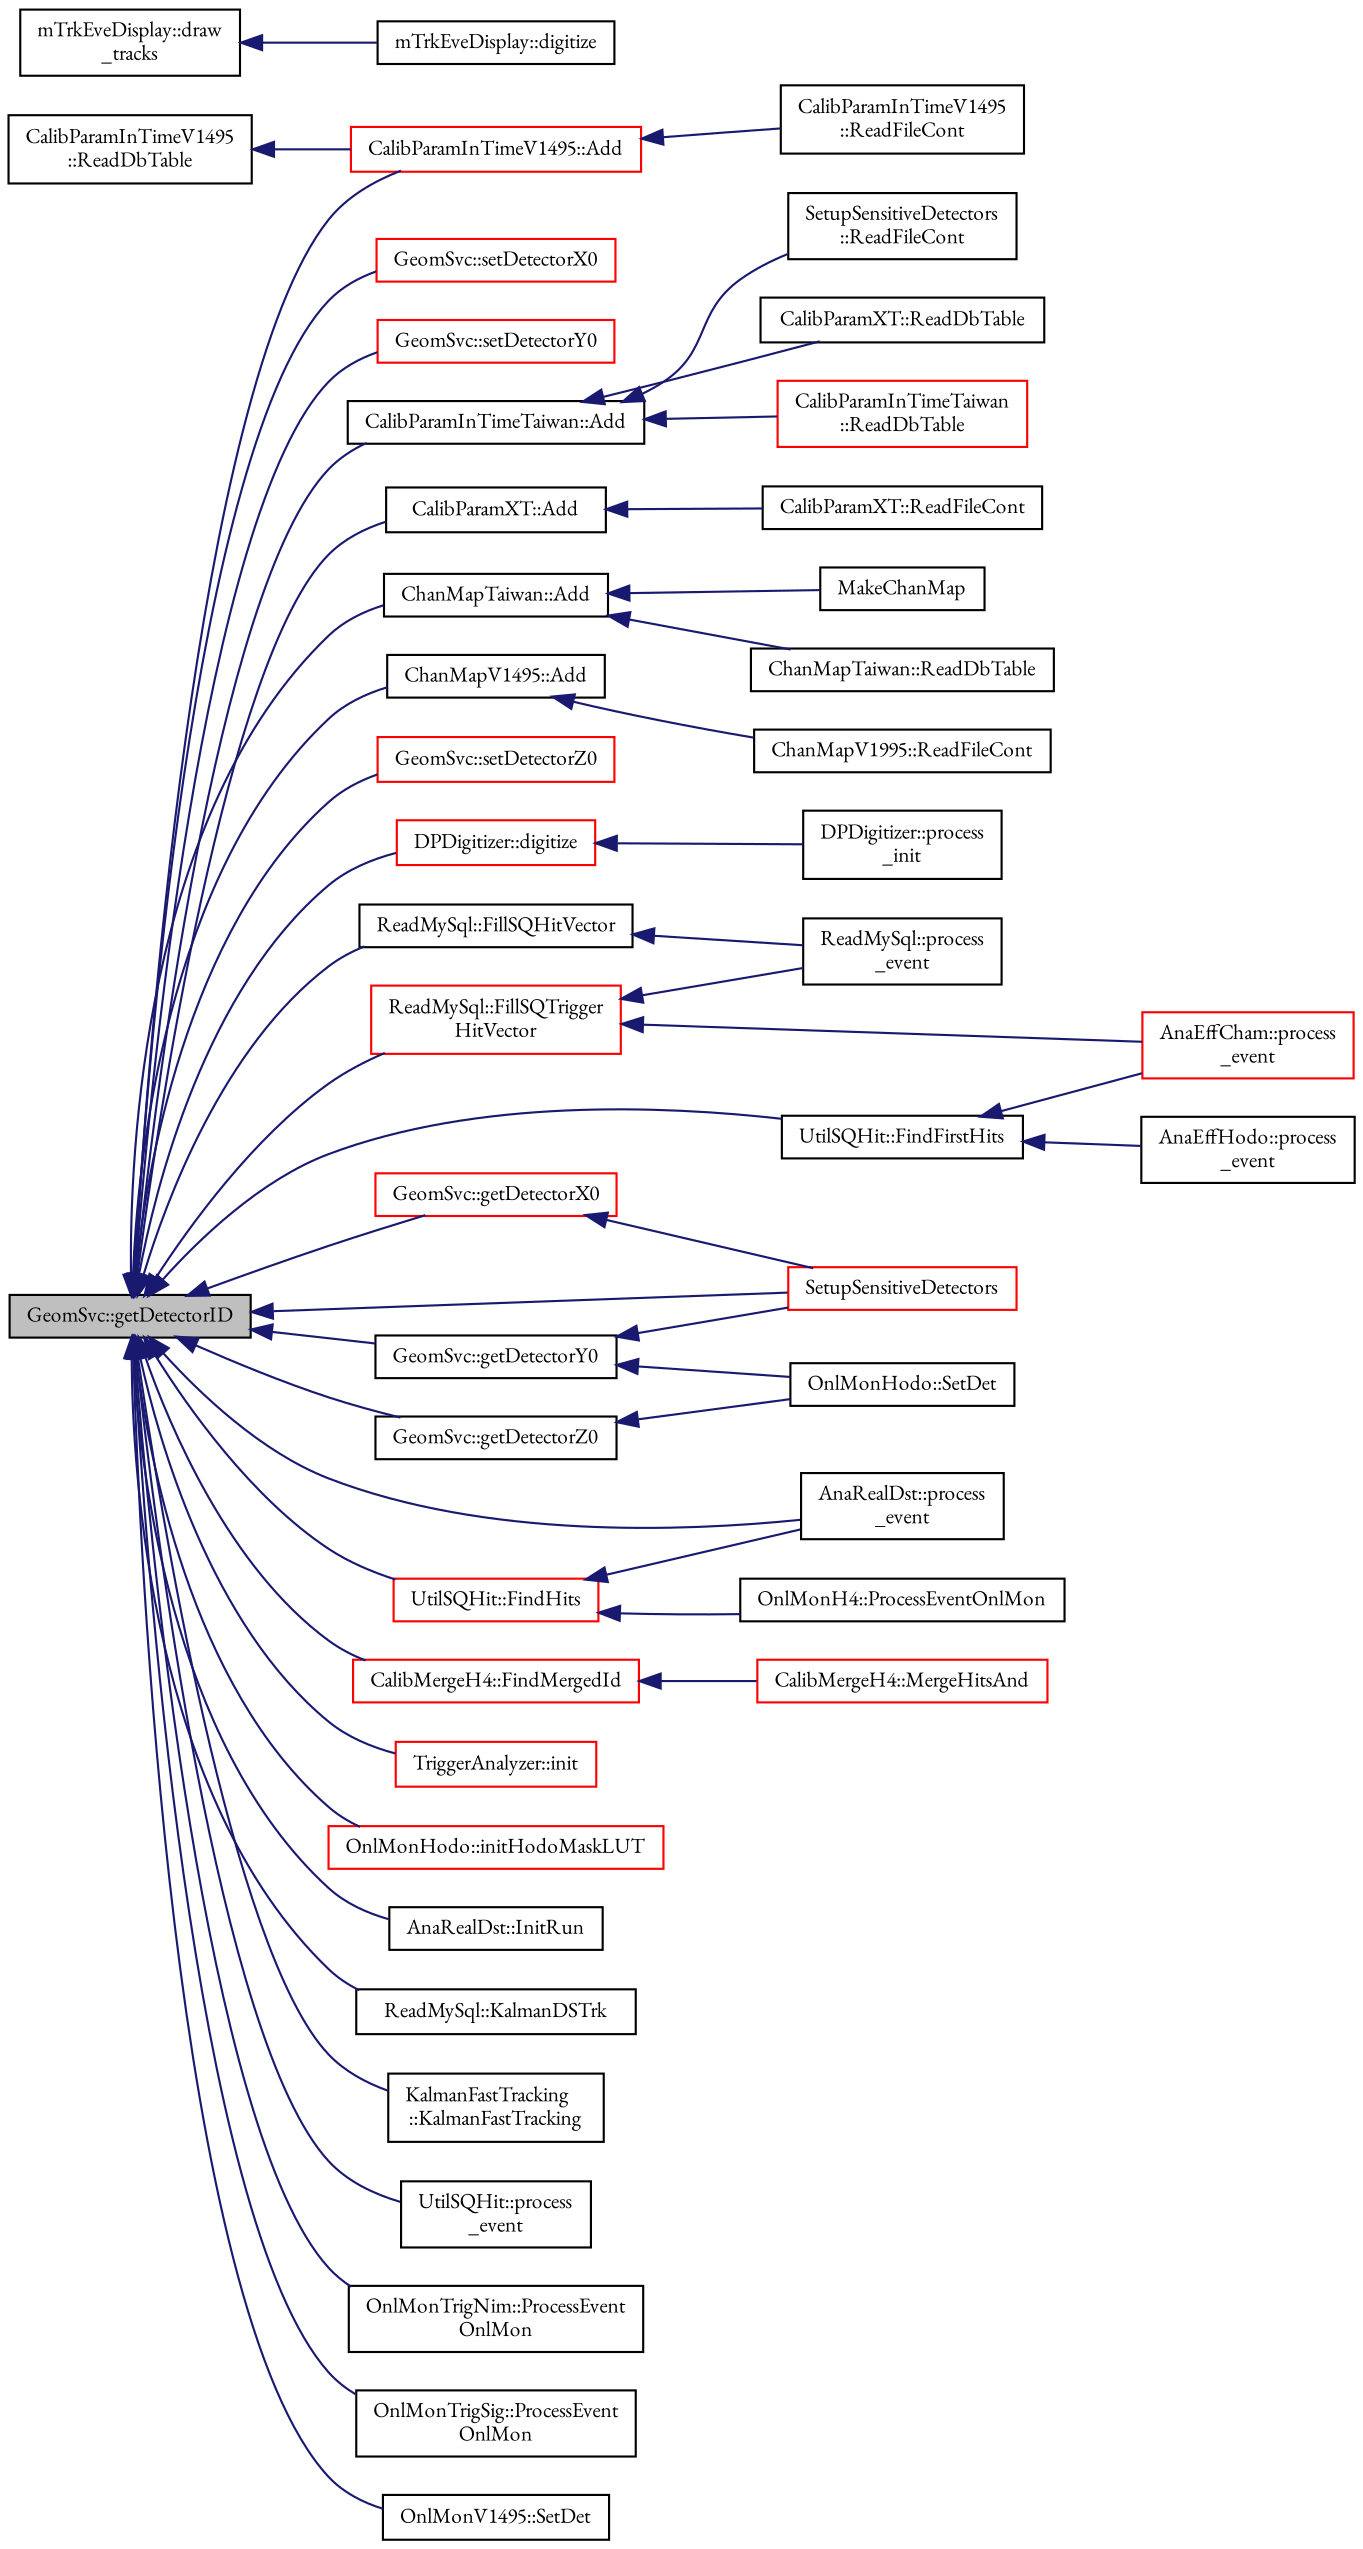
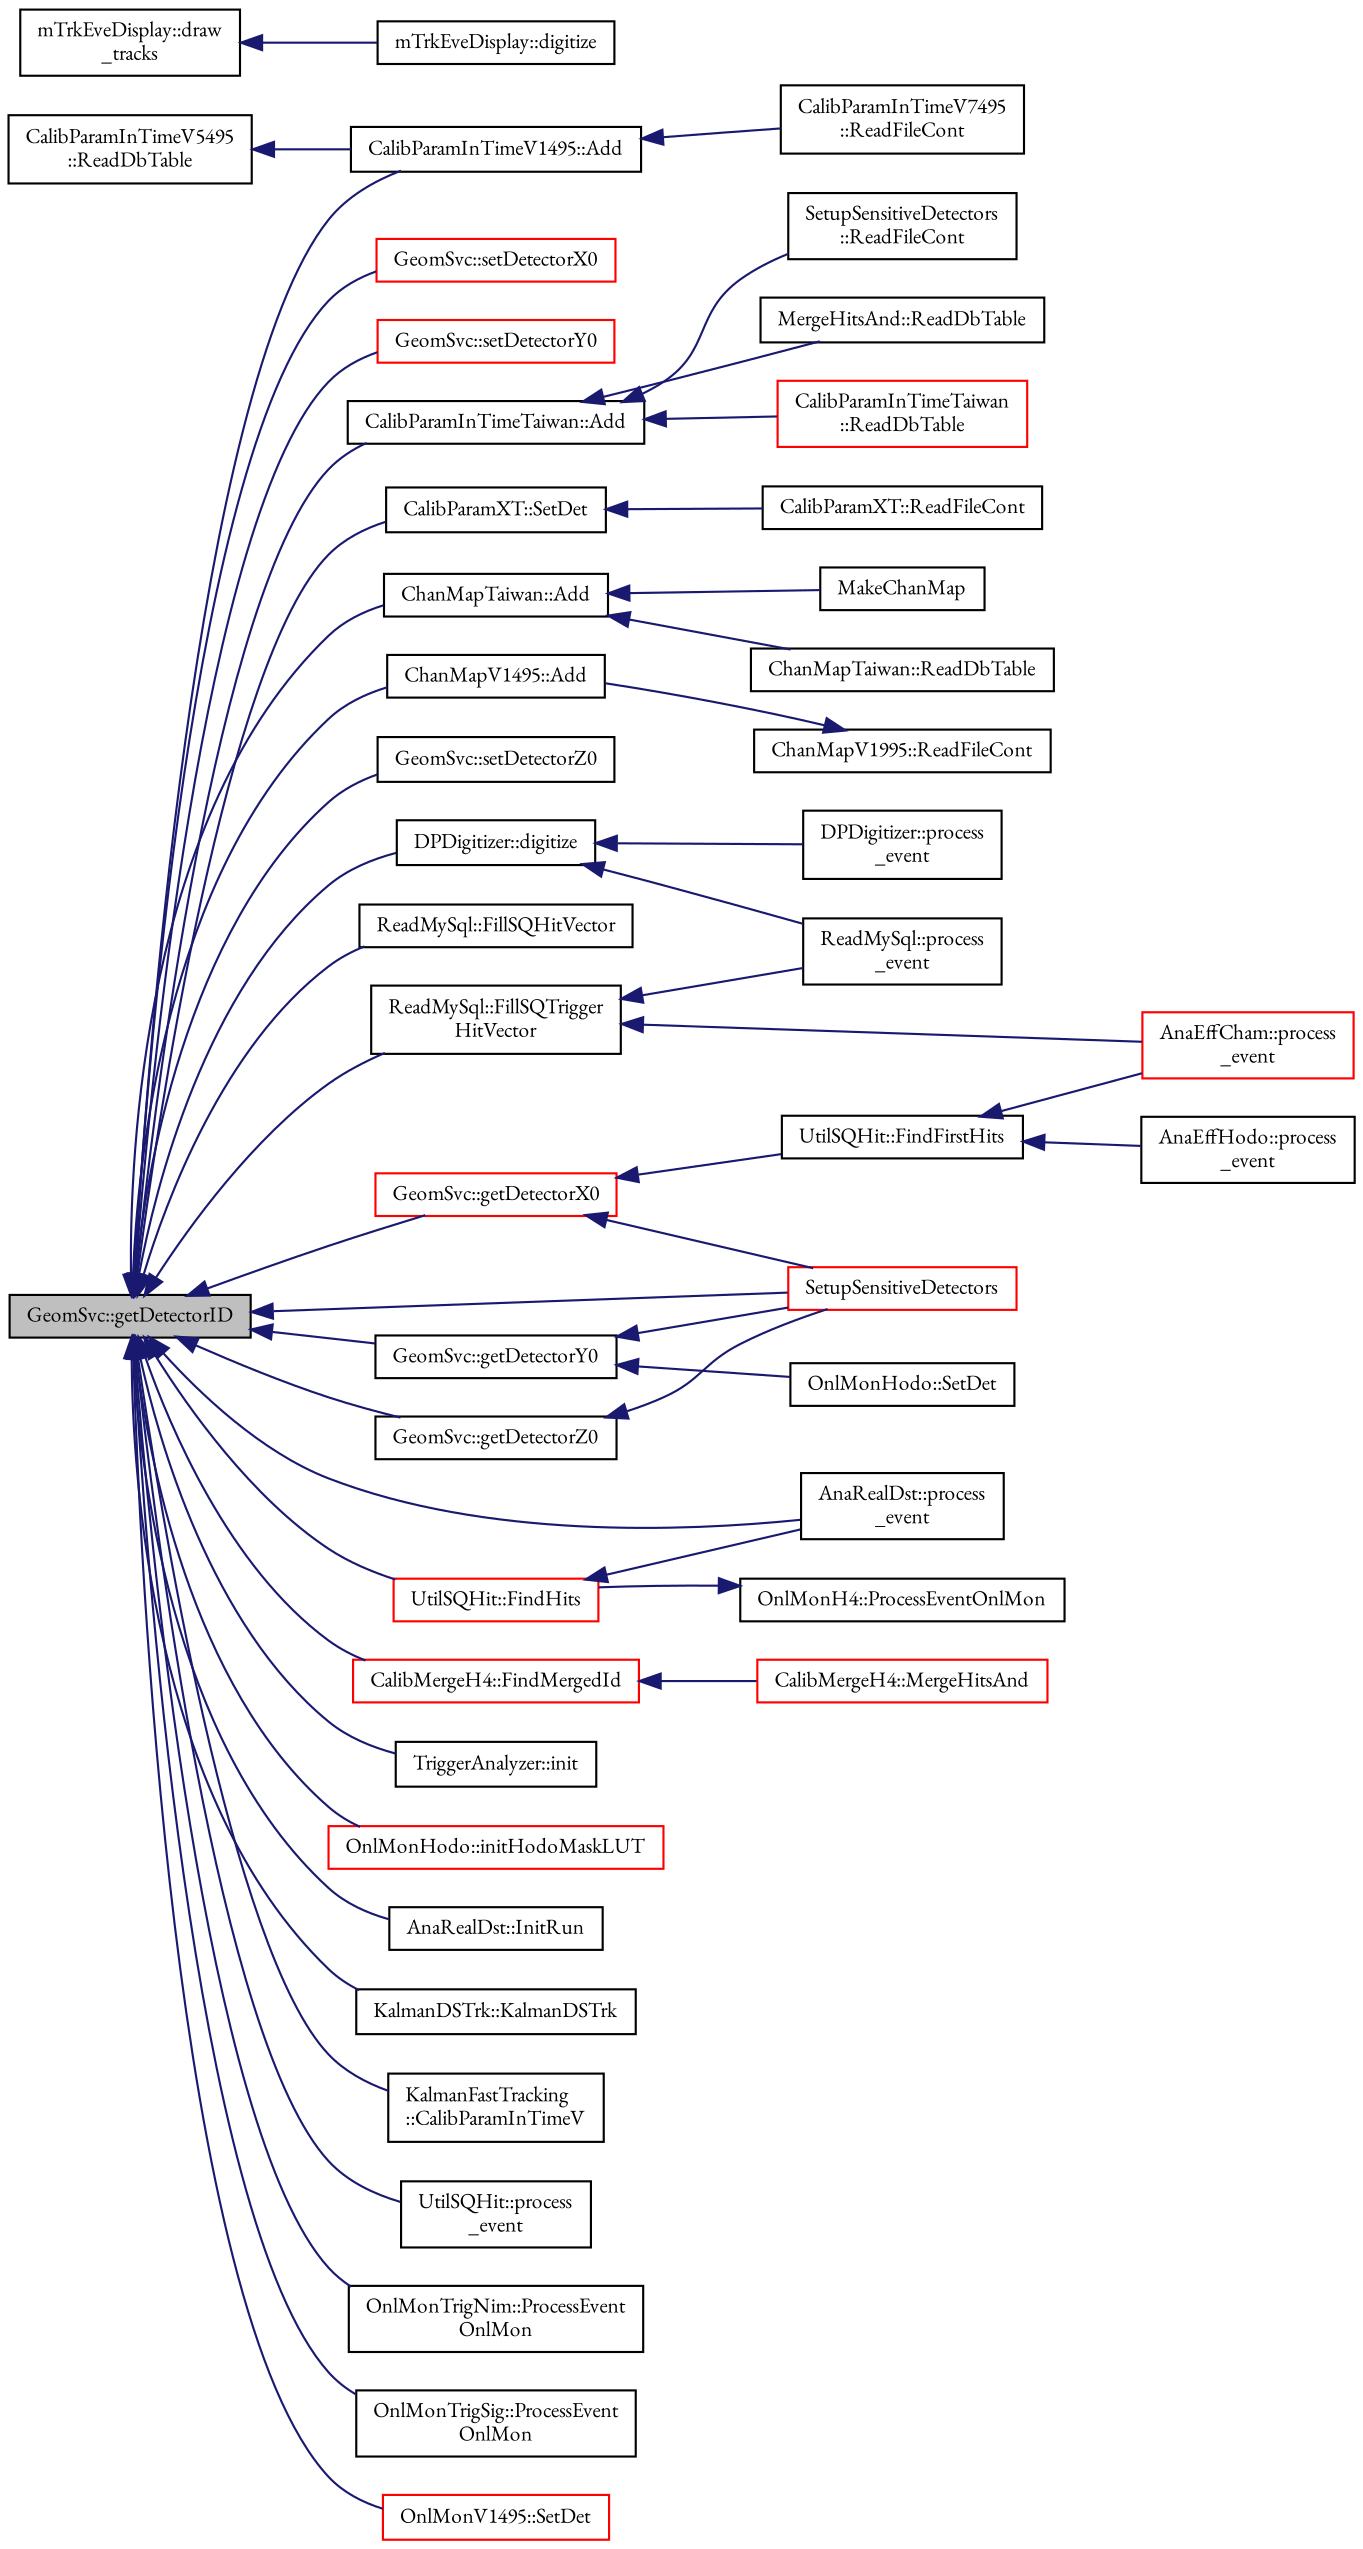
(902, 119) -> (902, 119)
(130, 149) -> (130, 149)
(496, 149) -> (496, 149)
(902, 320) -> (902, 320)
(496, 510) -> (496, 510)
(663, 721) -> (715, 702)
(496, 759) -> (496, 759)
(496, 843) -> (496, 843)
(902, 845) -> (902, 845)
(729, 941) -> (703, 896)
(496, 1020) -> (496, 1020)
(449, 1123) -> (710, 1164)
(714, 1409) -> (724, 1354)
(680, 1614) -> (659, 1586)
(496, 1764) -> (496, 1764)
(496, 2012) -> (496, 2012)
(496, 2108) -> (496, 2108)
(496, 2517) -> (496, 2517)
